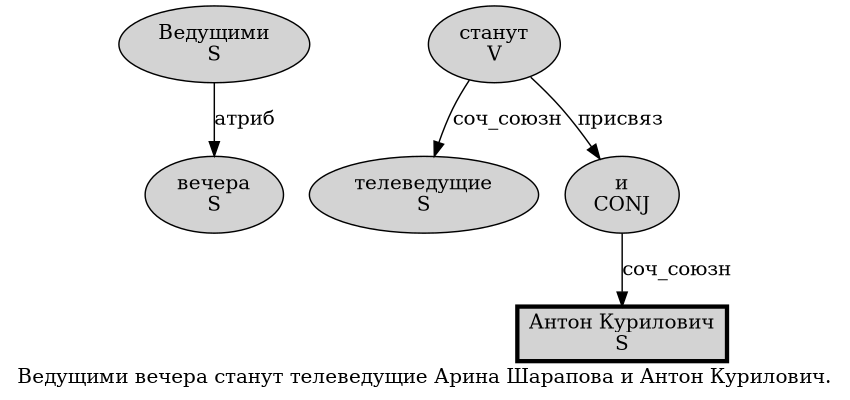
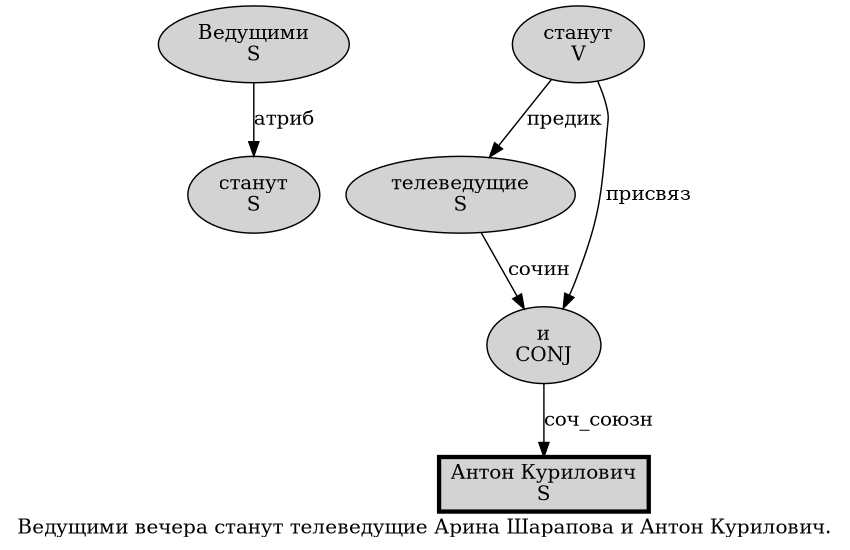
(507, 120) -> (565, 120)
(214, 195) -> (254, 195)
none -> (499, 265)
